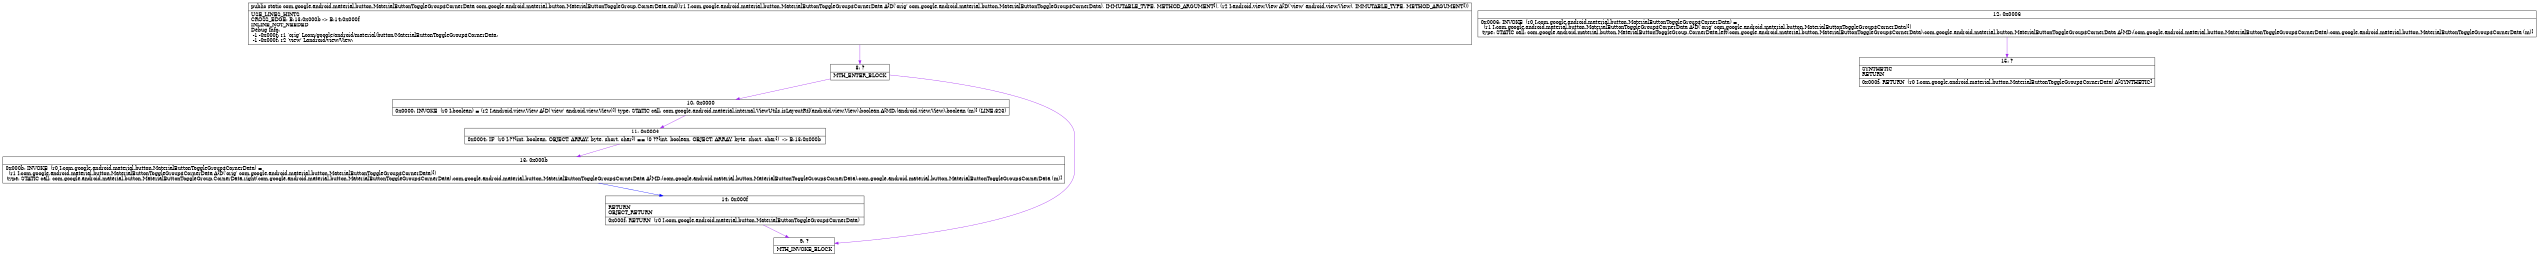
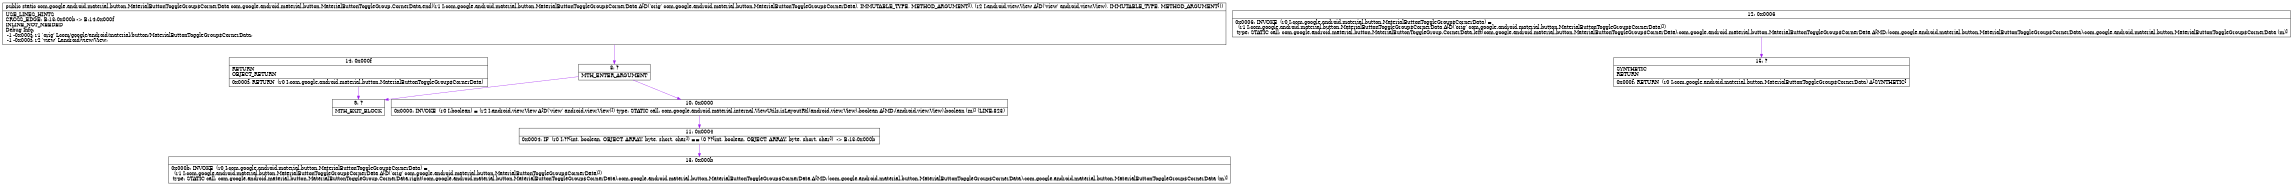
(860, 76) -> (614, 76)
(629, 189) -> none
(804, 250) -> (358, 111)
